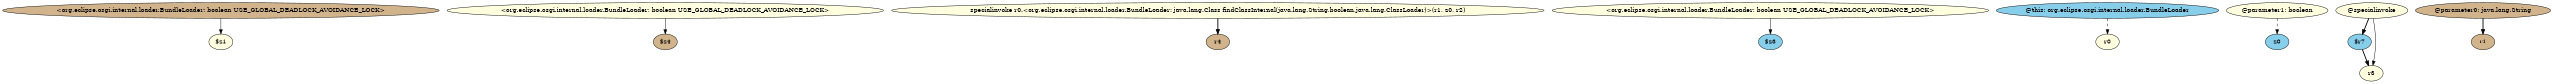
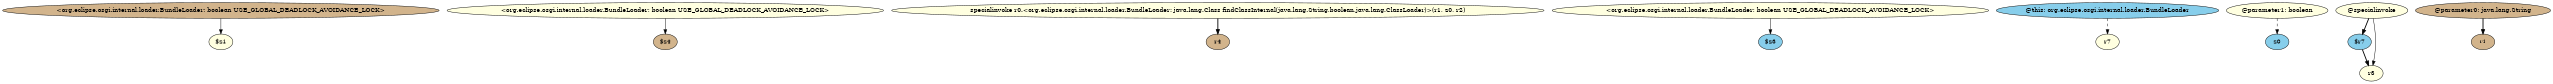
(2108, 42) -> (2108, 42)
